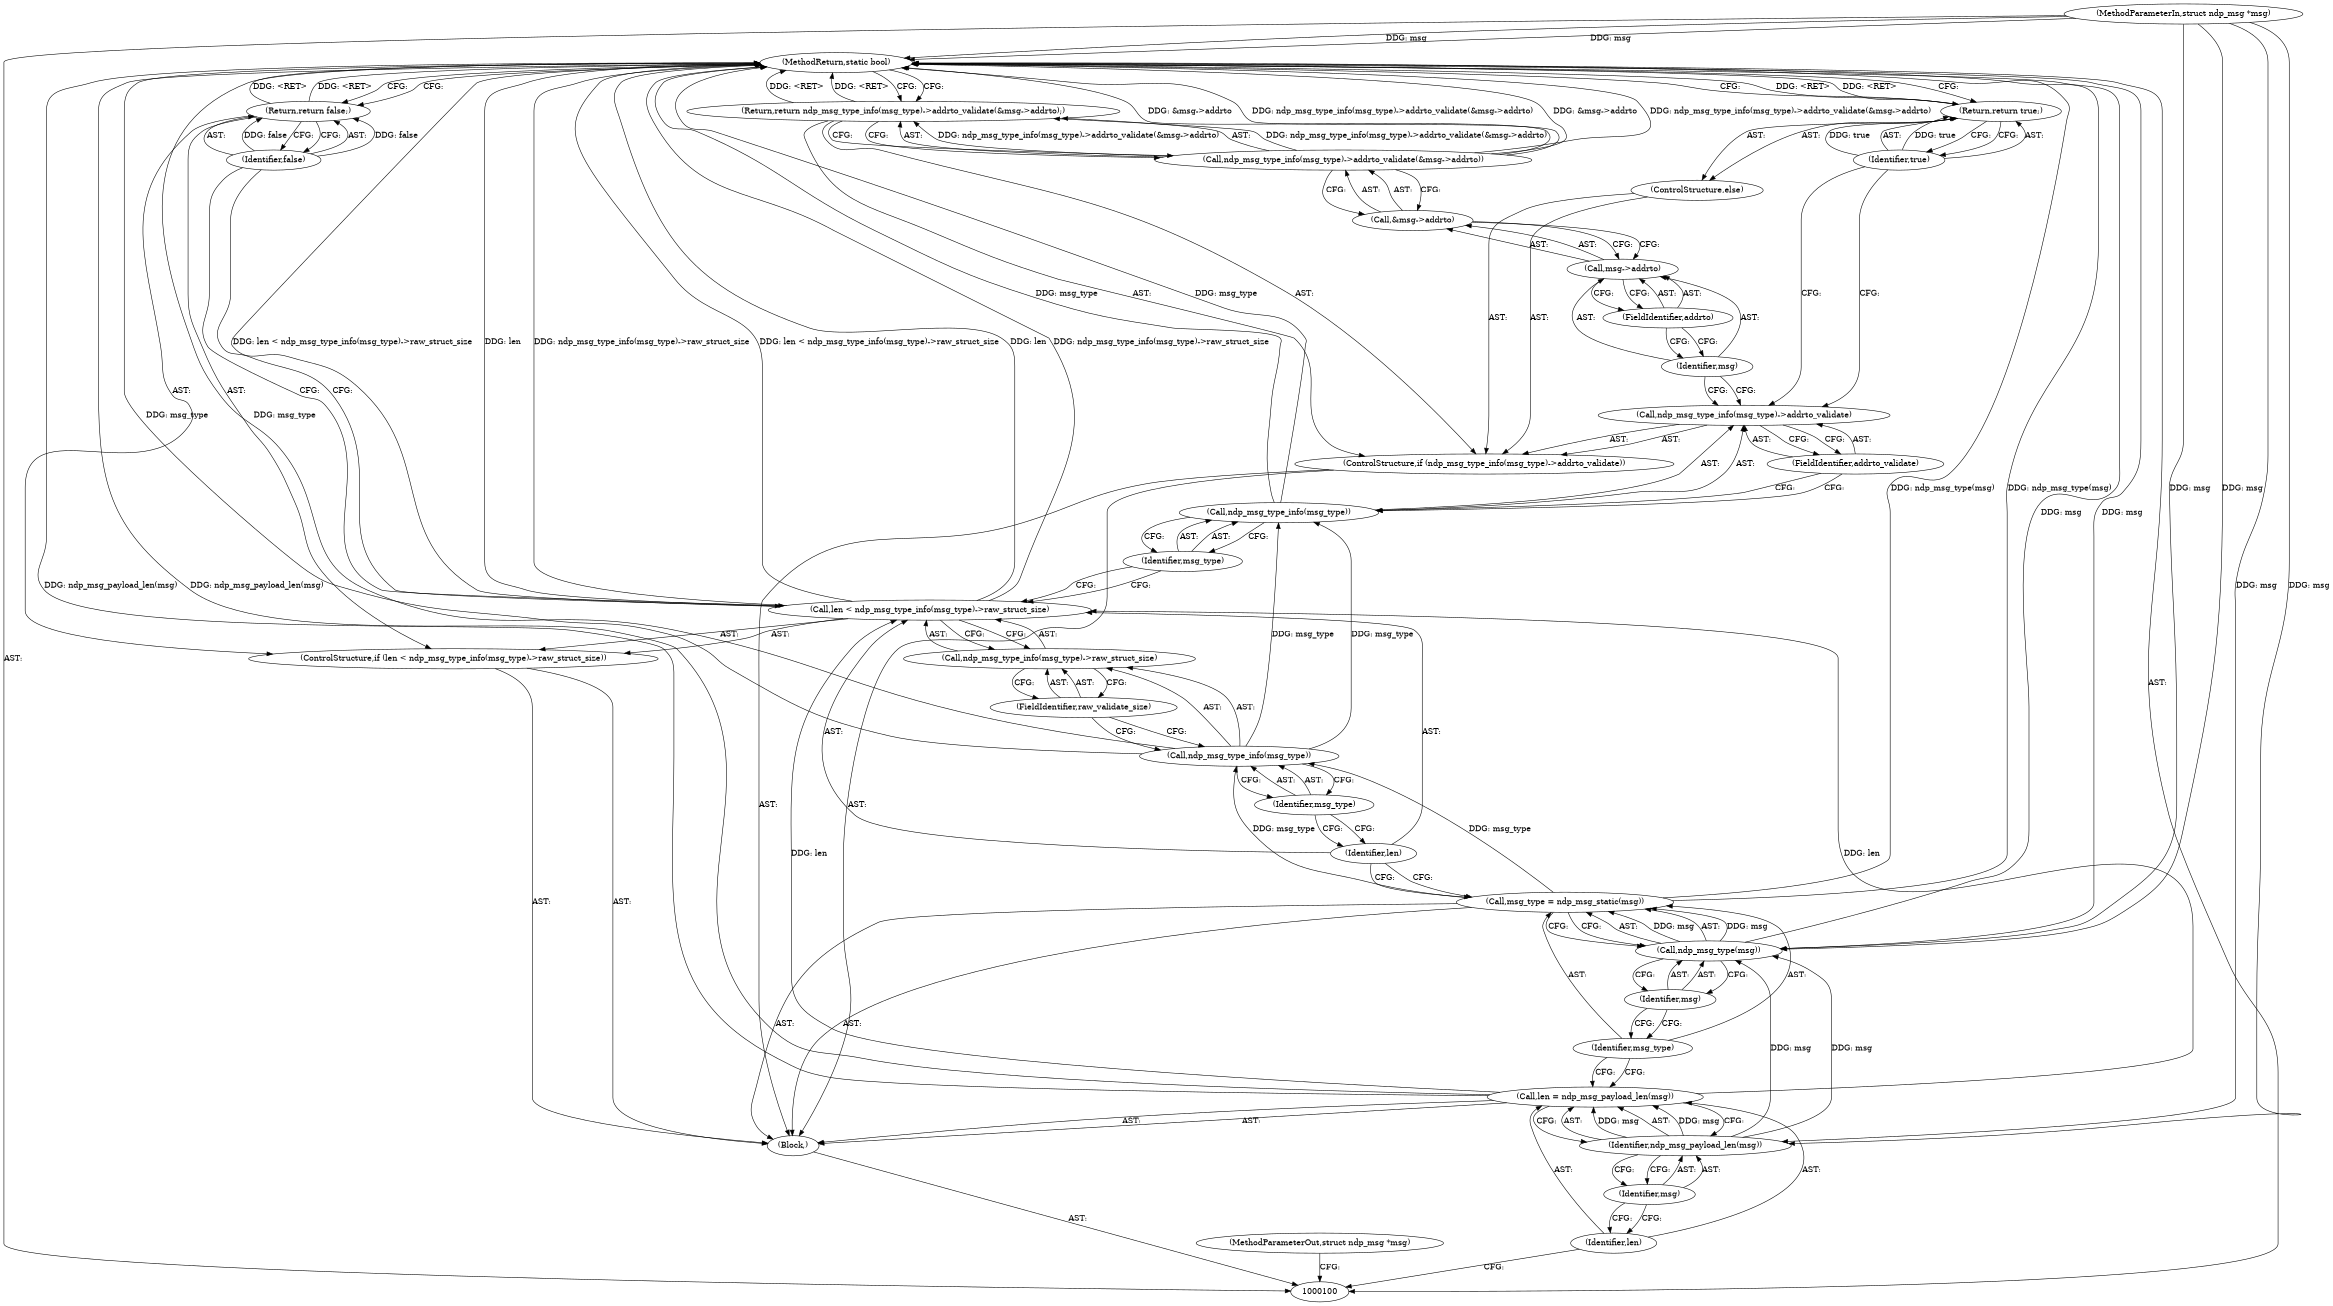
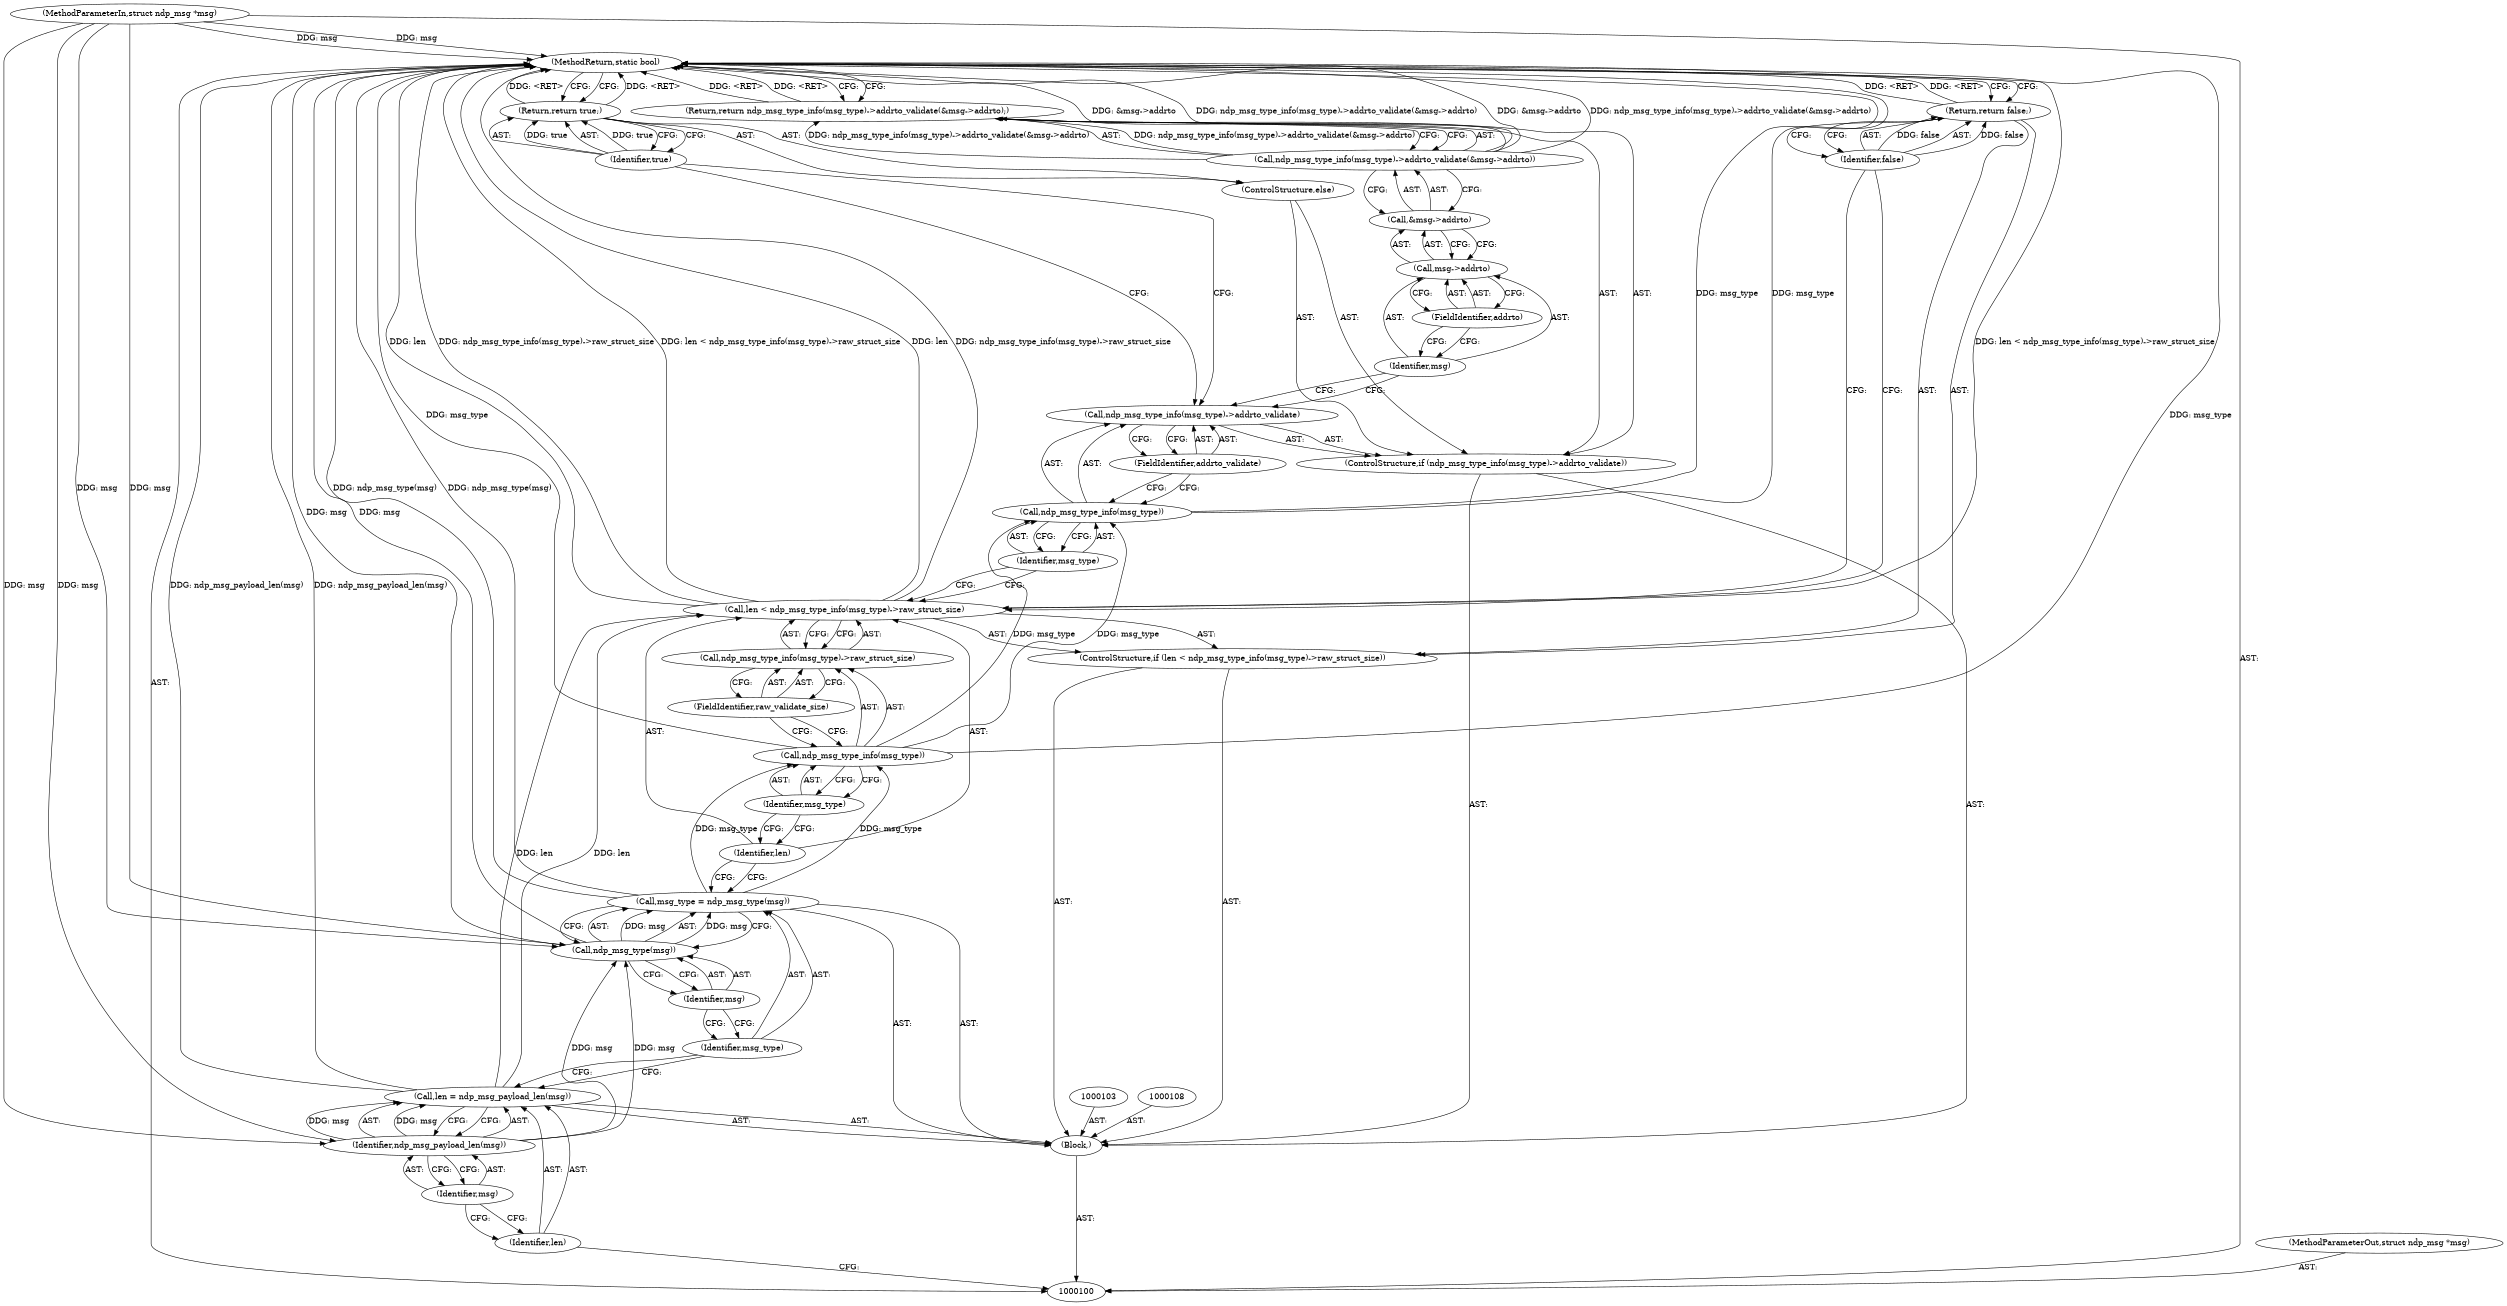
(1565, 902) -> (713, 902)
none -> (1099, 1097)
none -> (1167, 1097)
(1331, 1267) -> (2309, 1267)
